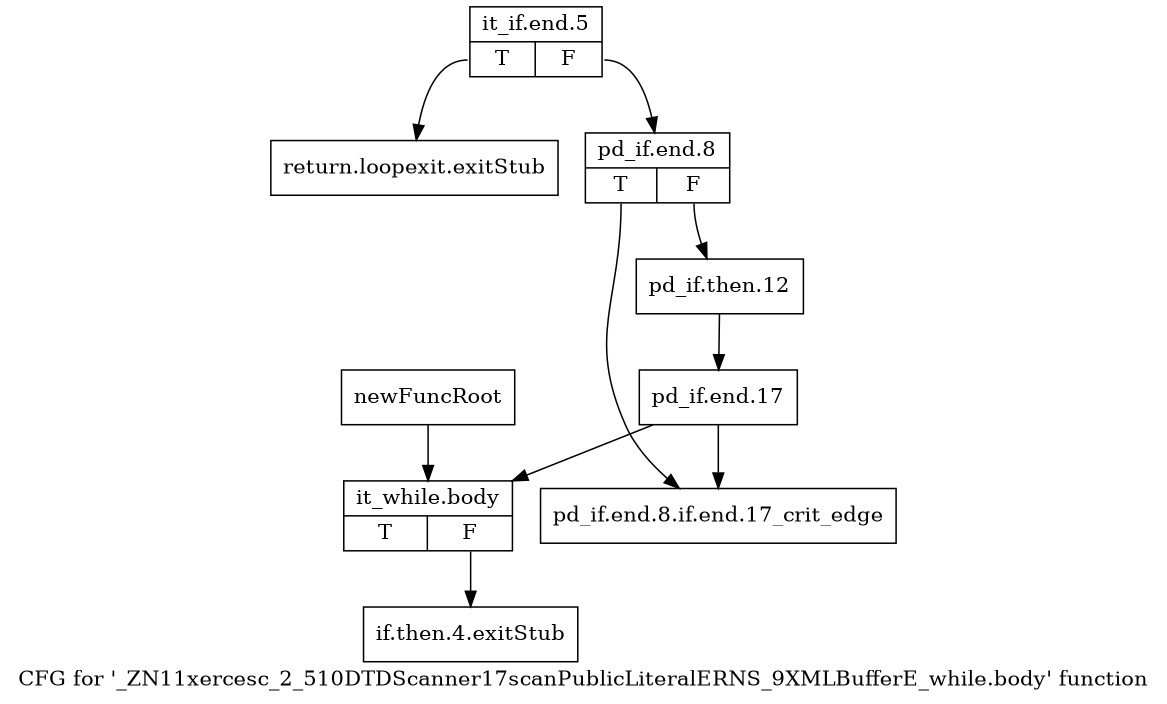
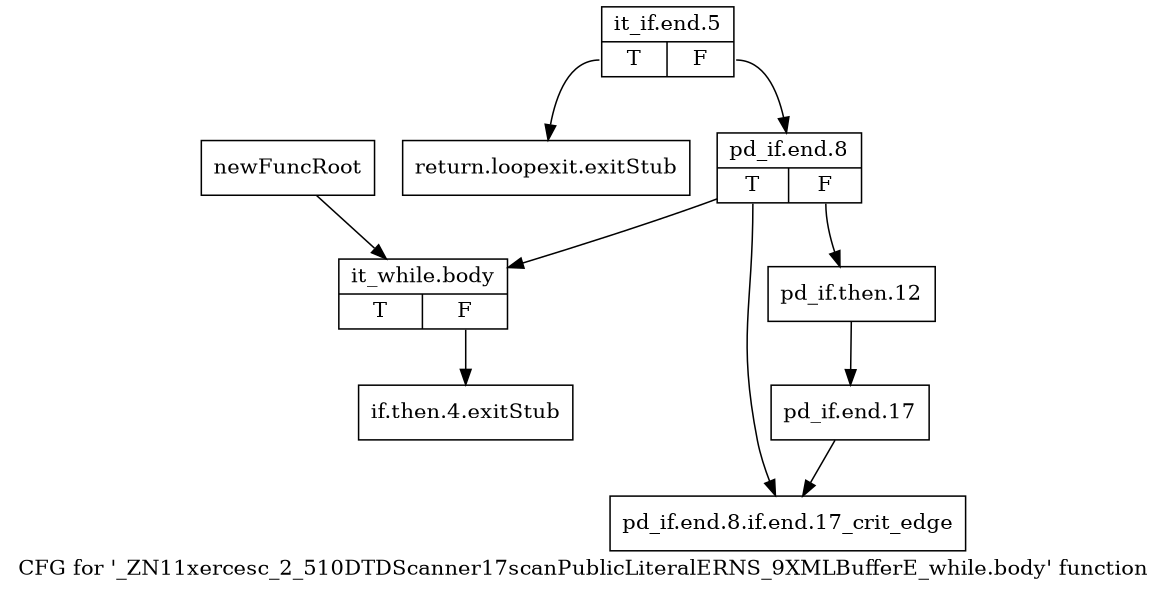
(590, 450) -> (620, 232)
